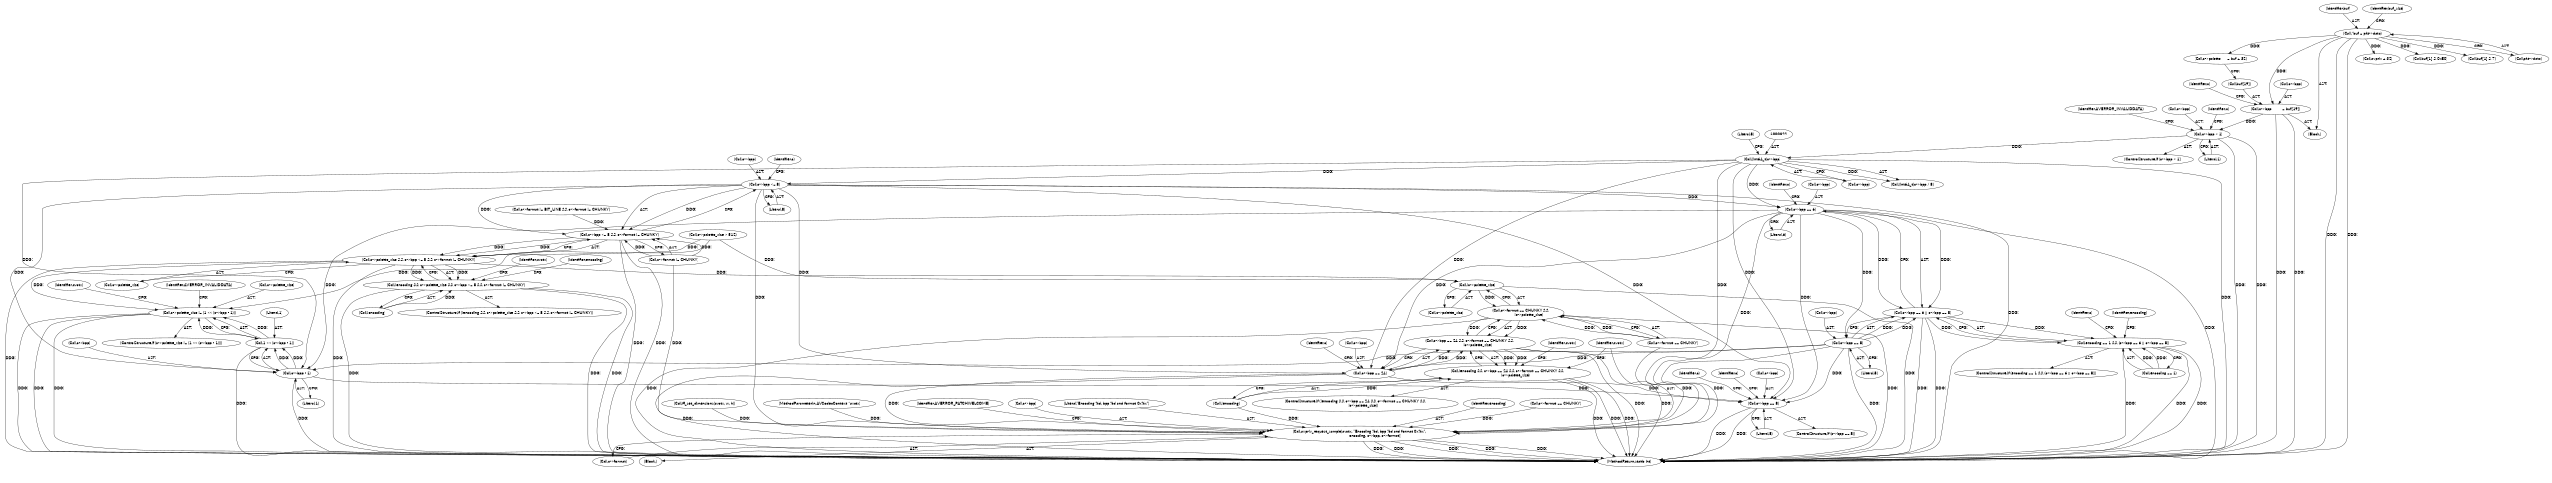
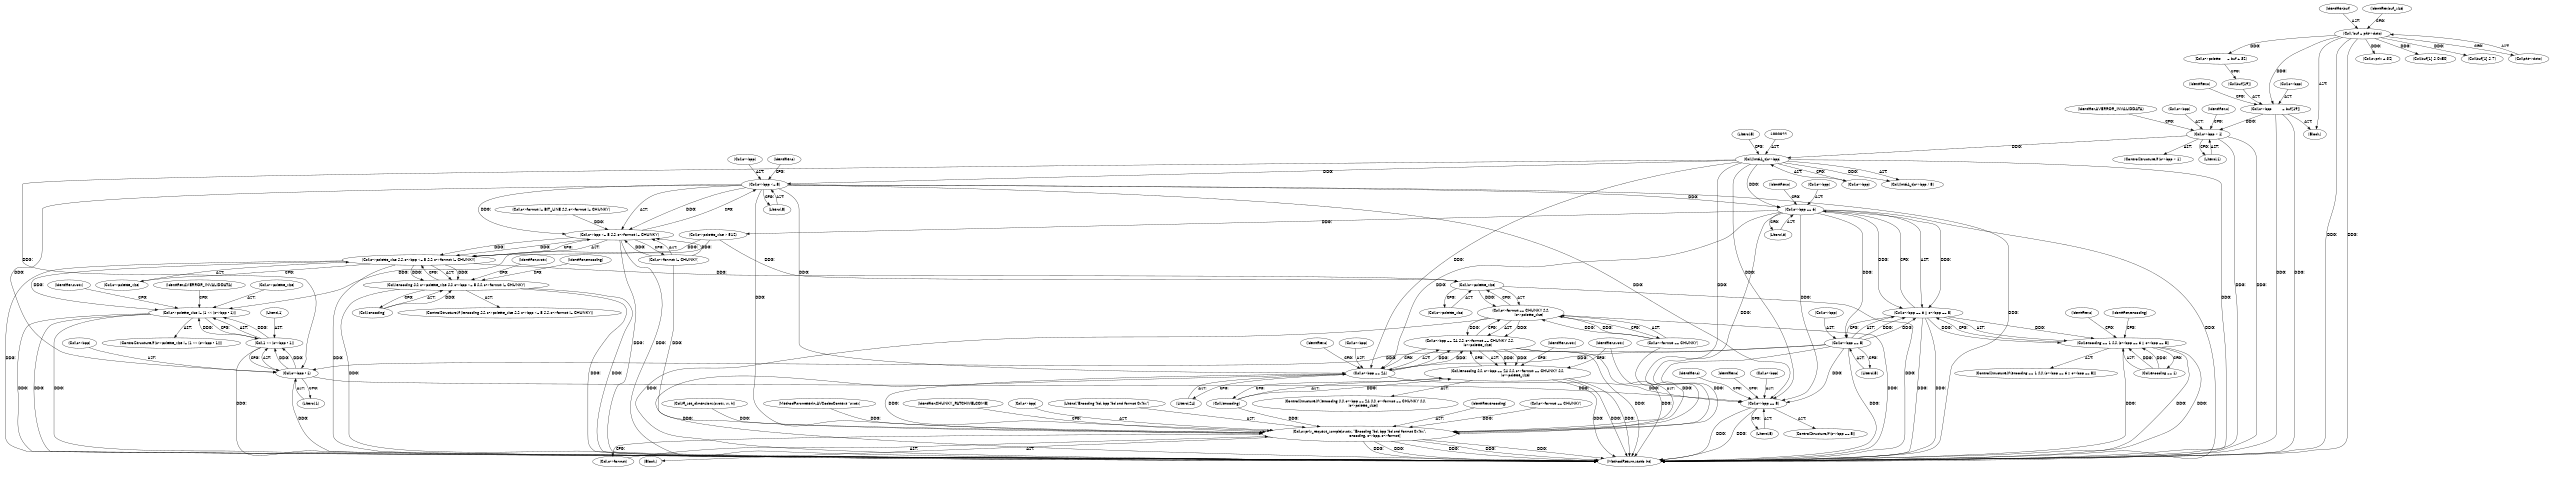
(994, 217) -> (1263, 222)
(953, 404) -> (953, 404)
none -> (1186, 404)
